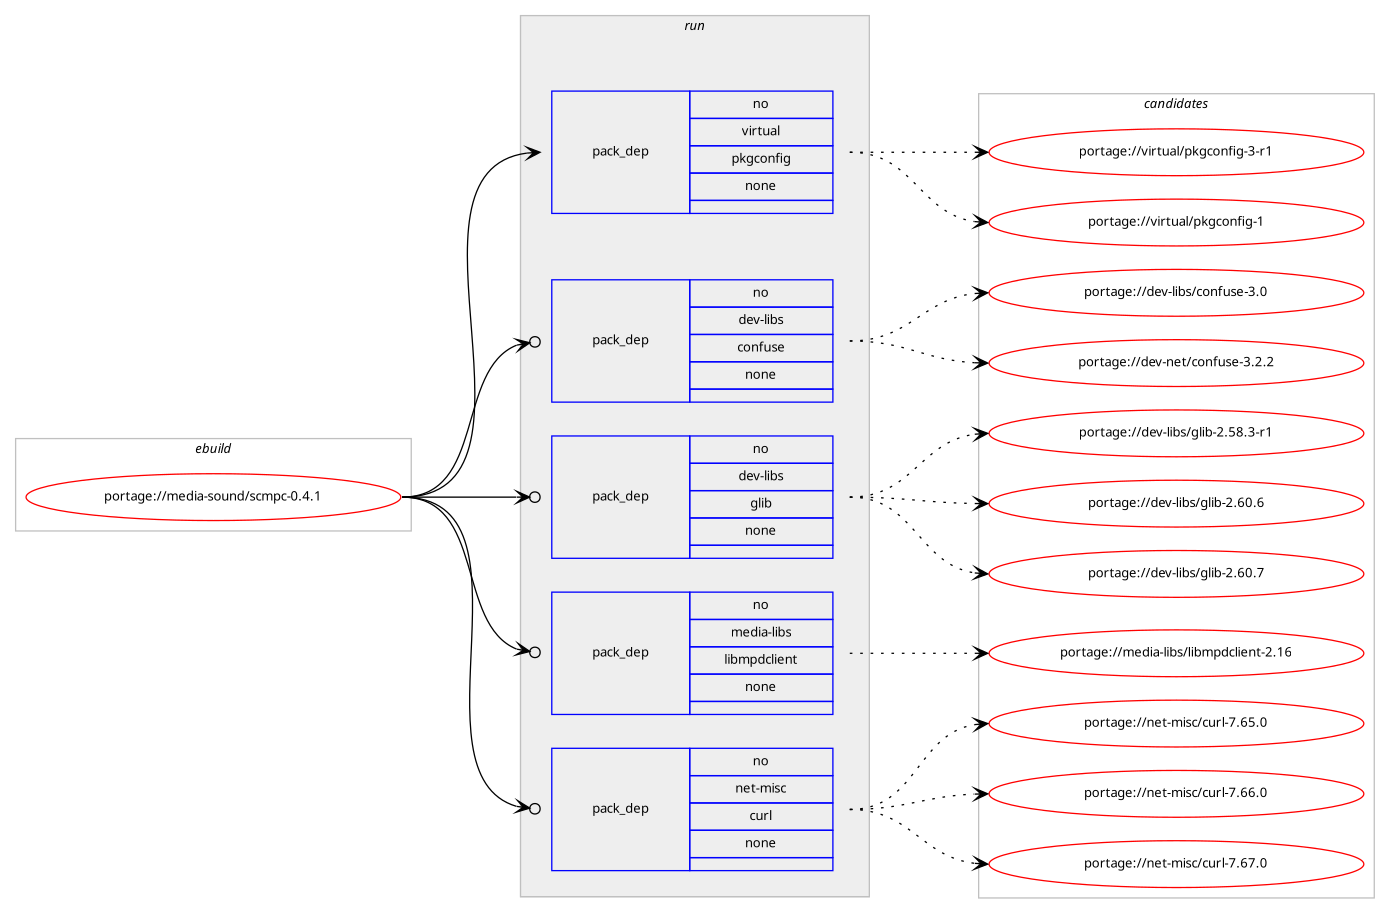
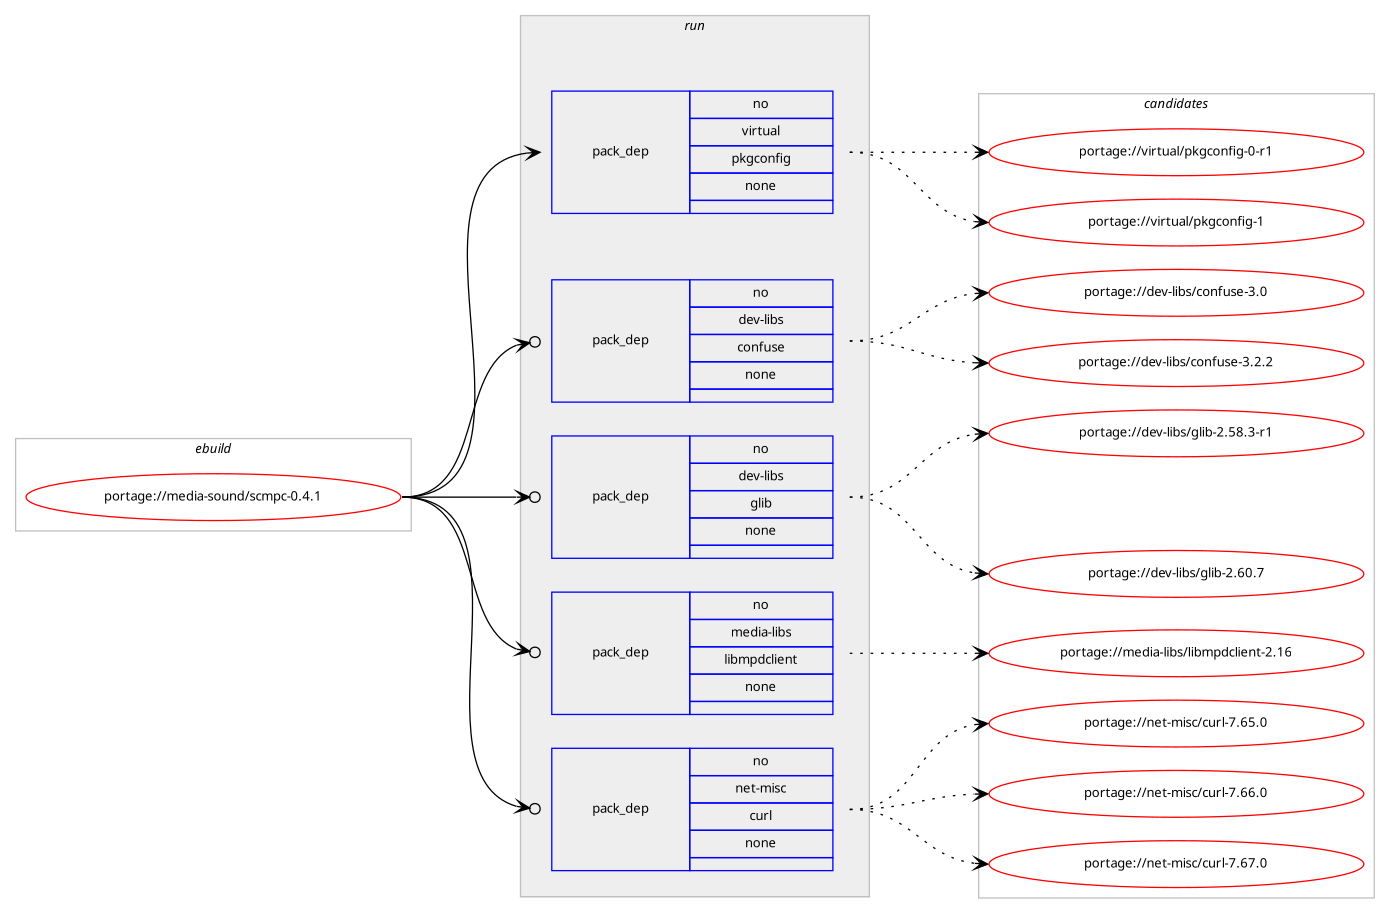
(1176, 152) -> (1176, 152)
(1176, 363) -> (1176, 363)
(1176, 504) -> none
